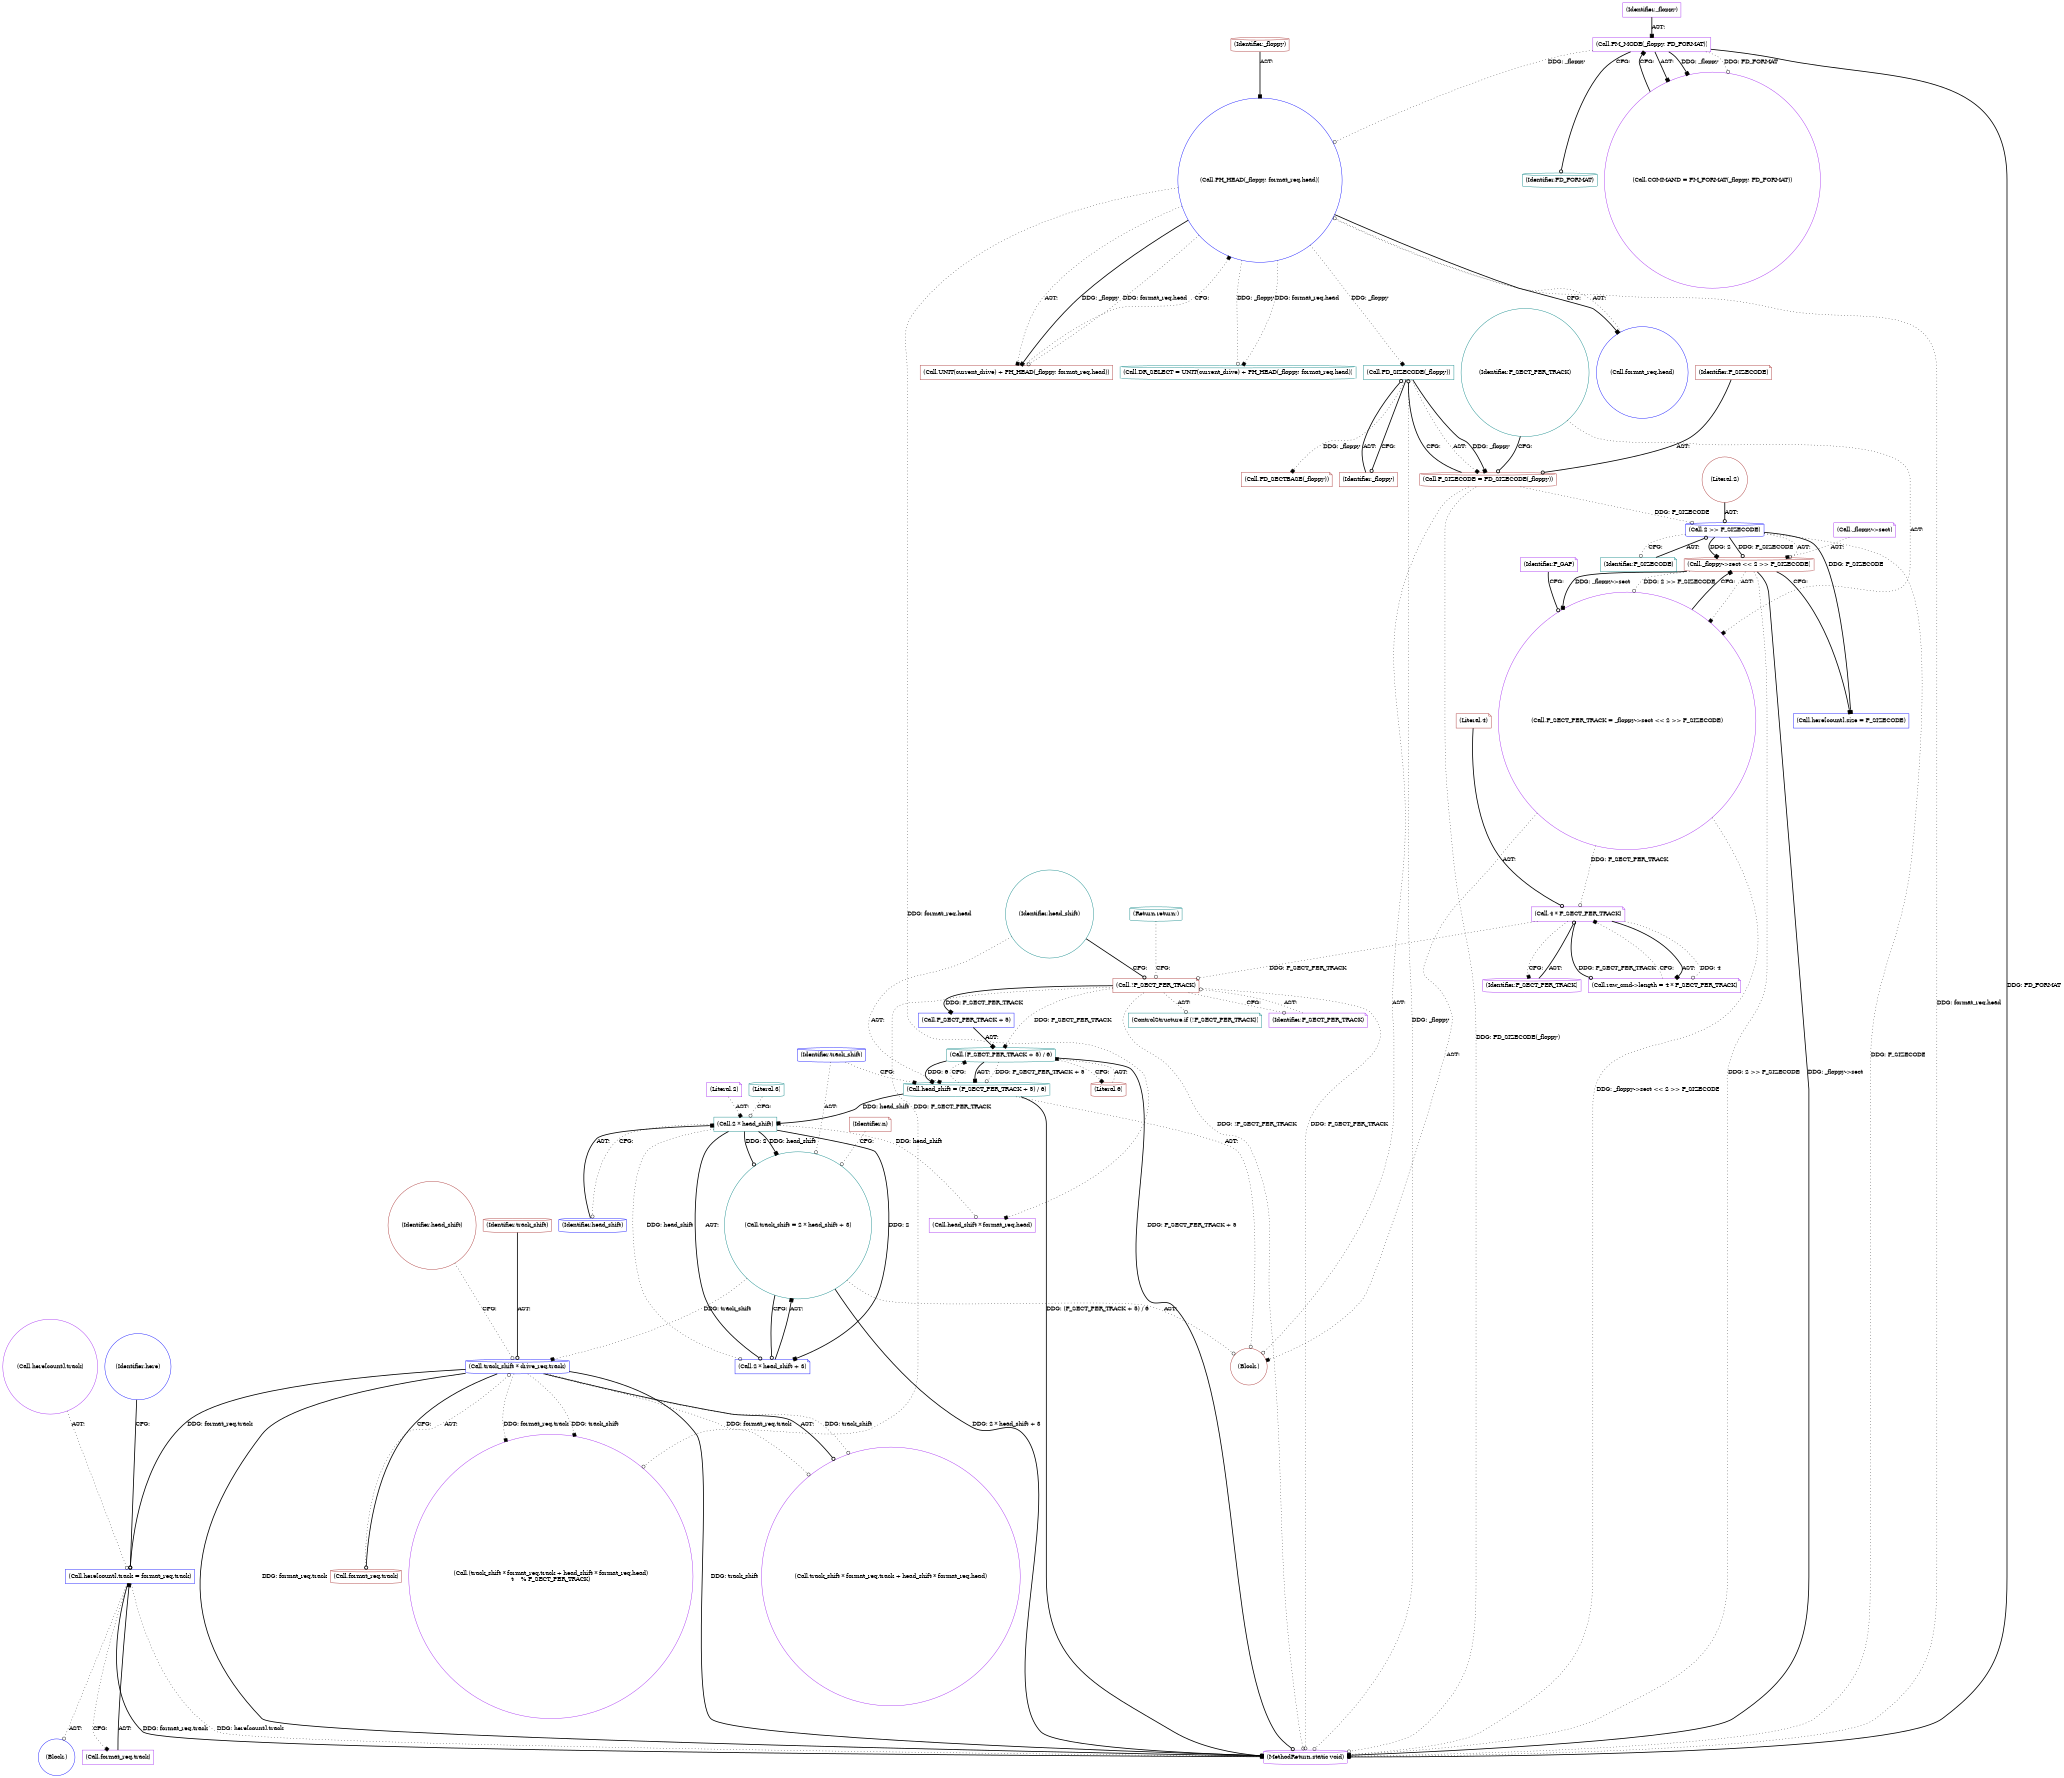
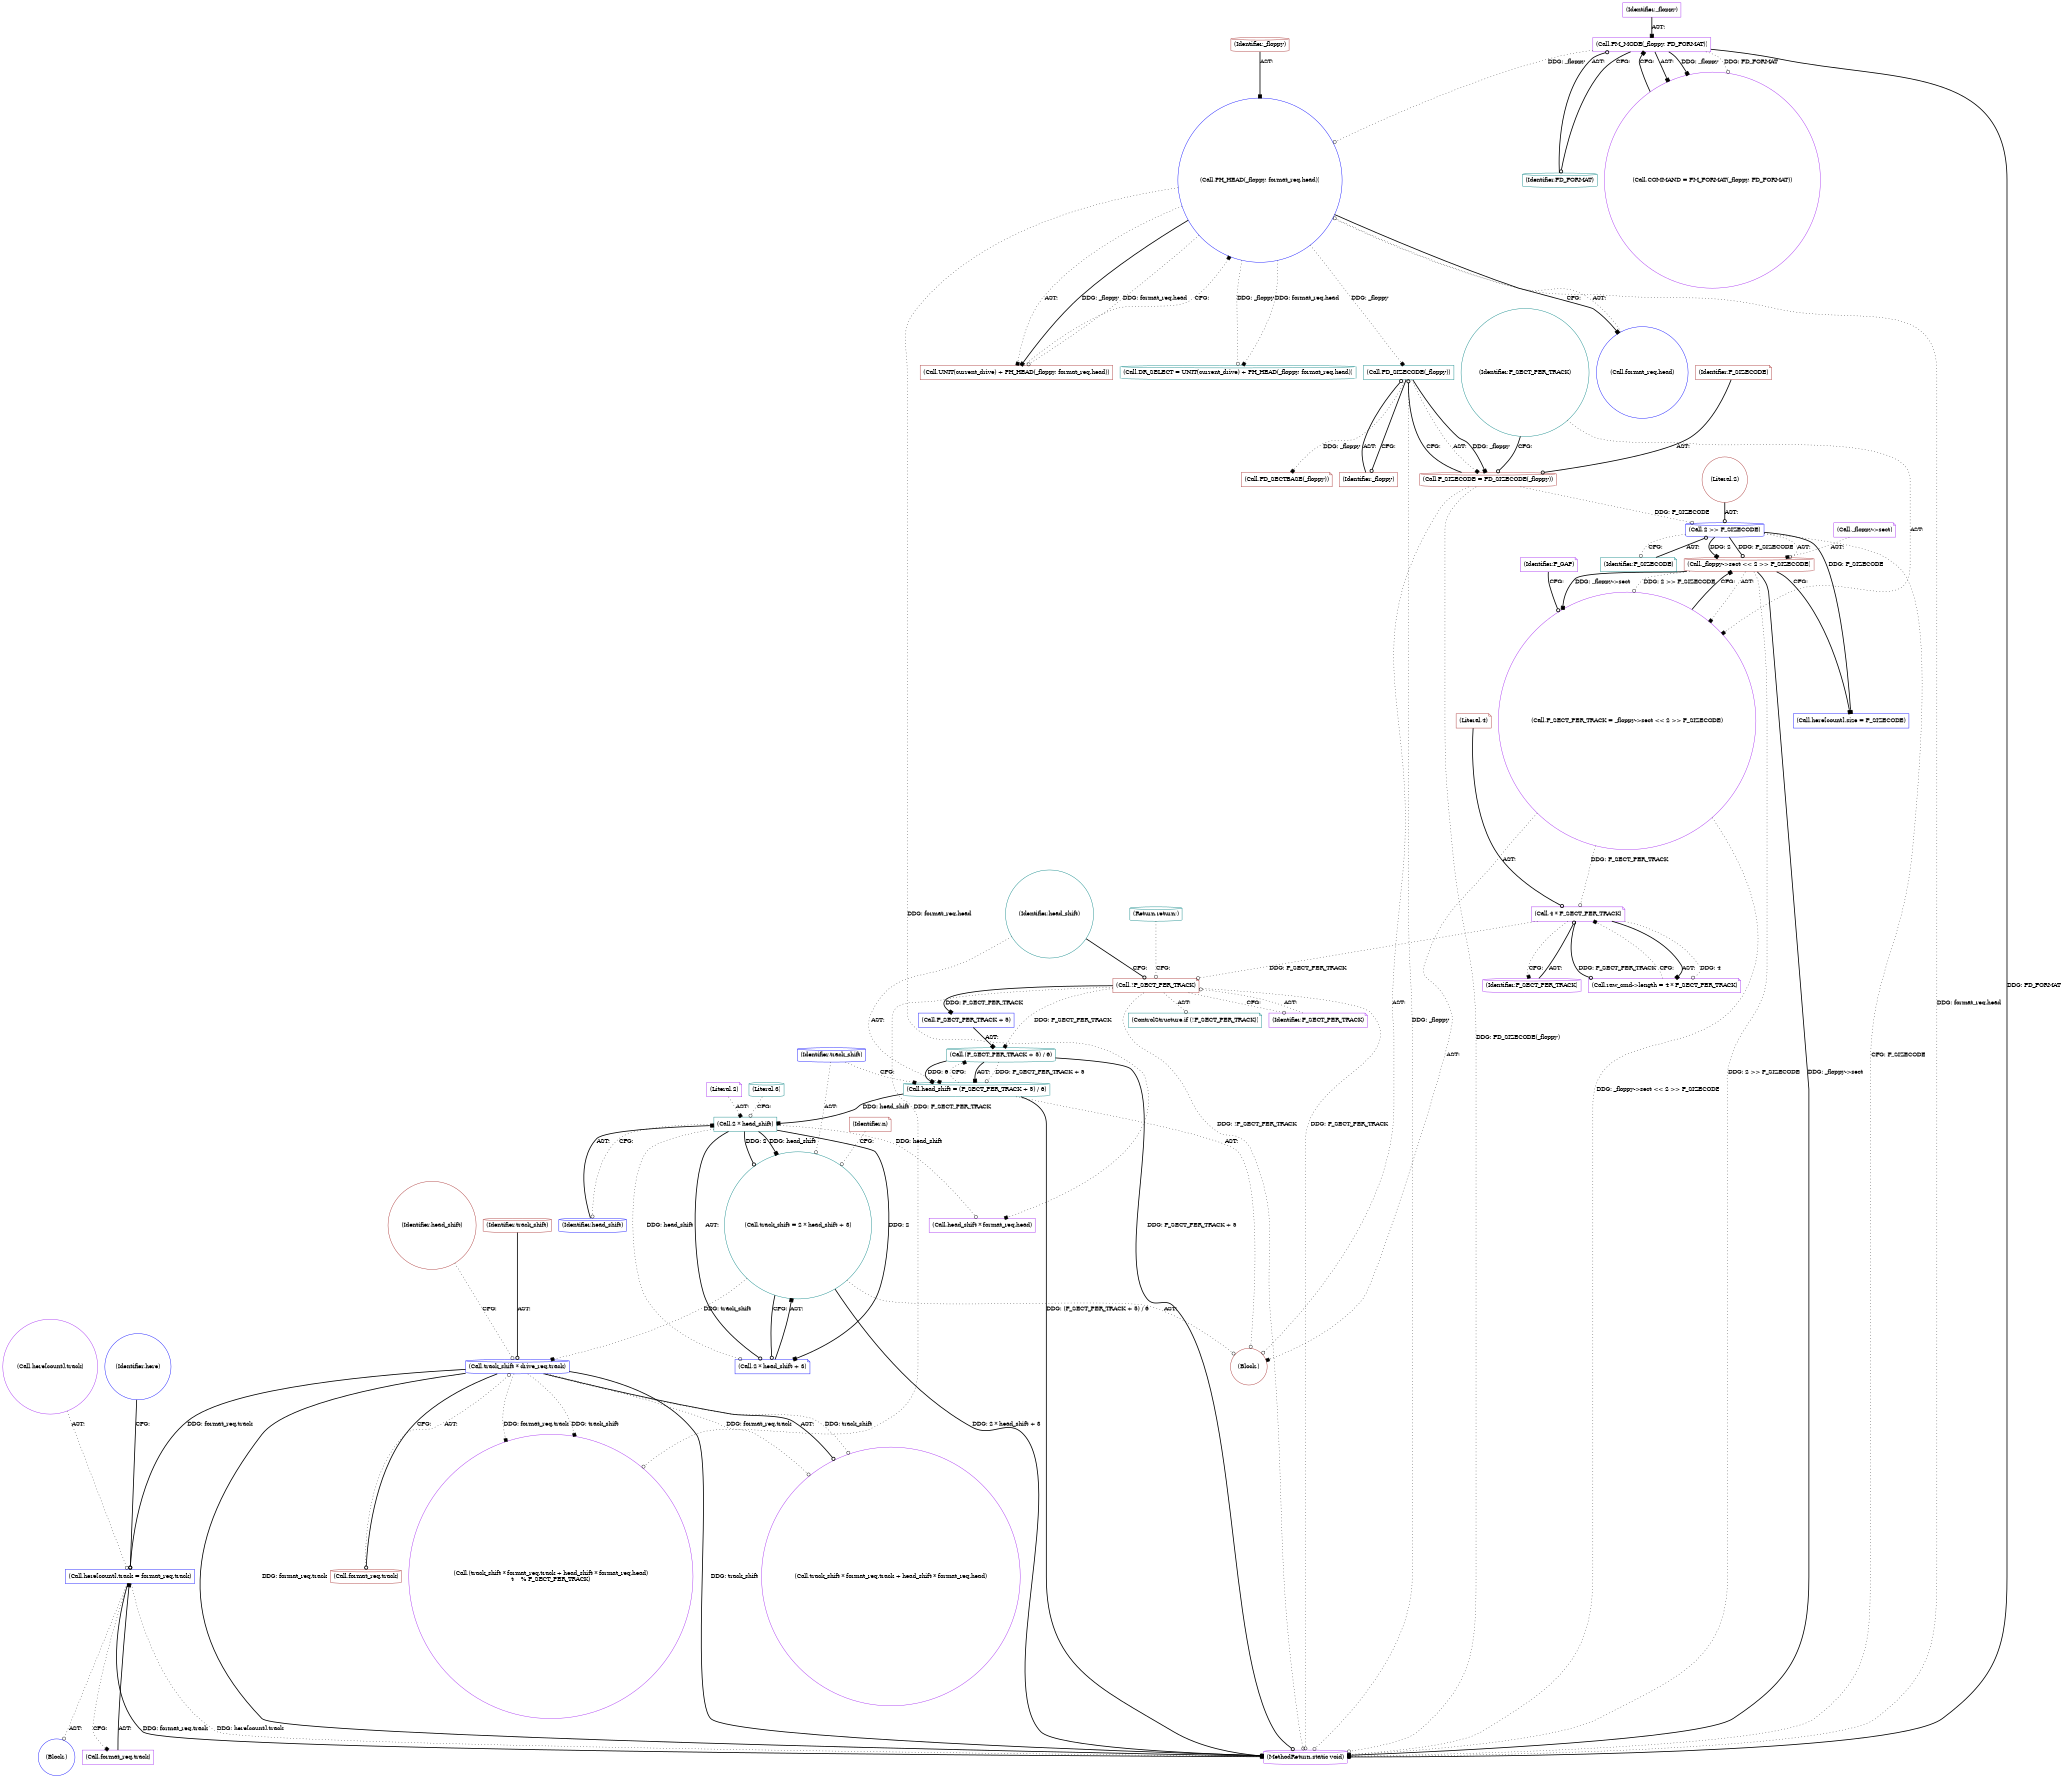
none -> (1566, 105)
(1898, 1055) -> (1898, 1055)
(1109, 1090) -> none
